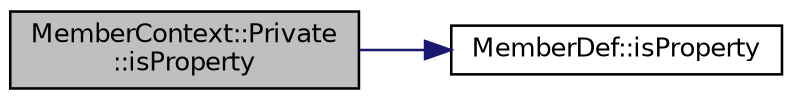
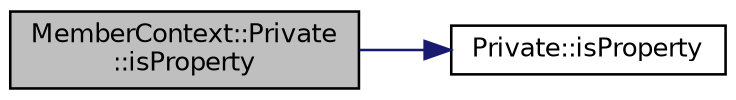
(617, 50) -> (588, 50)
